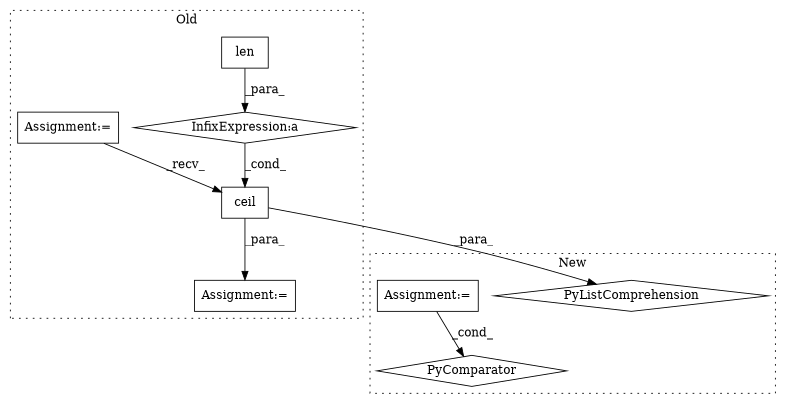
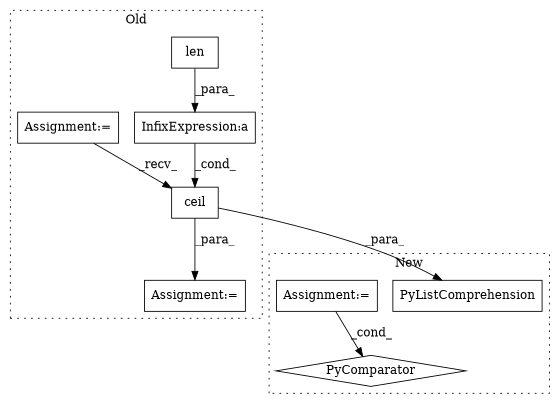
(245, 128) -> (195, 128)
(631, 296) -> (467, 296)
